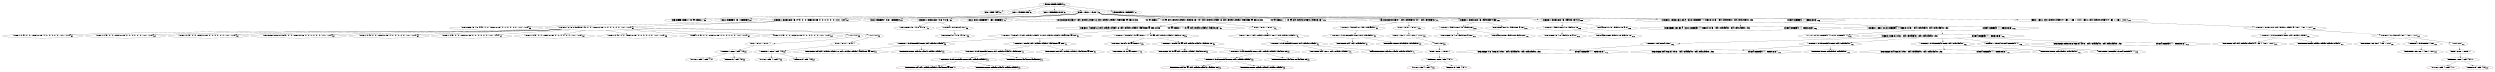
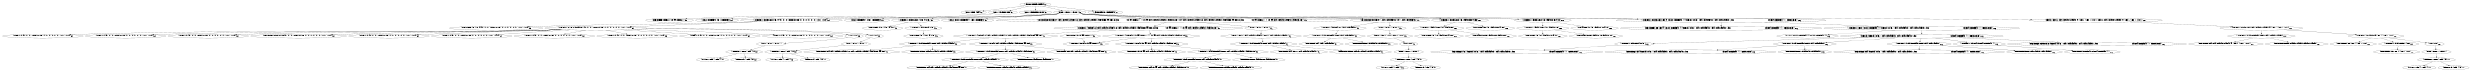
(1127, 47) -> (1083, 40)
